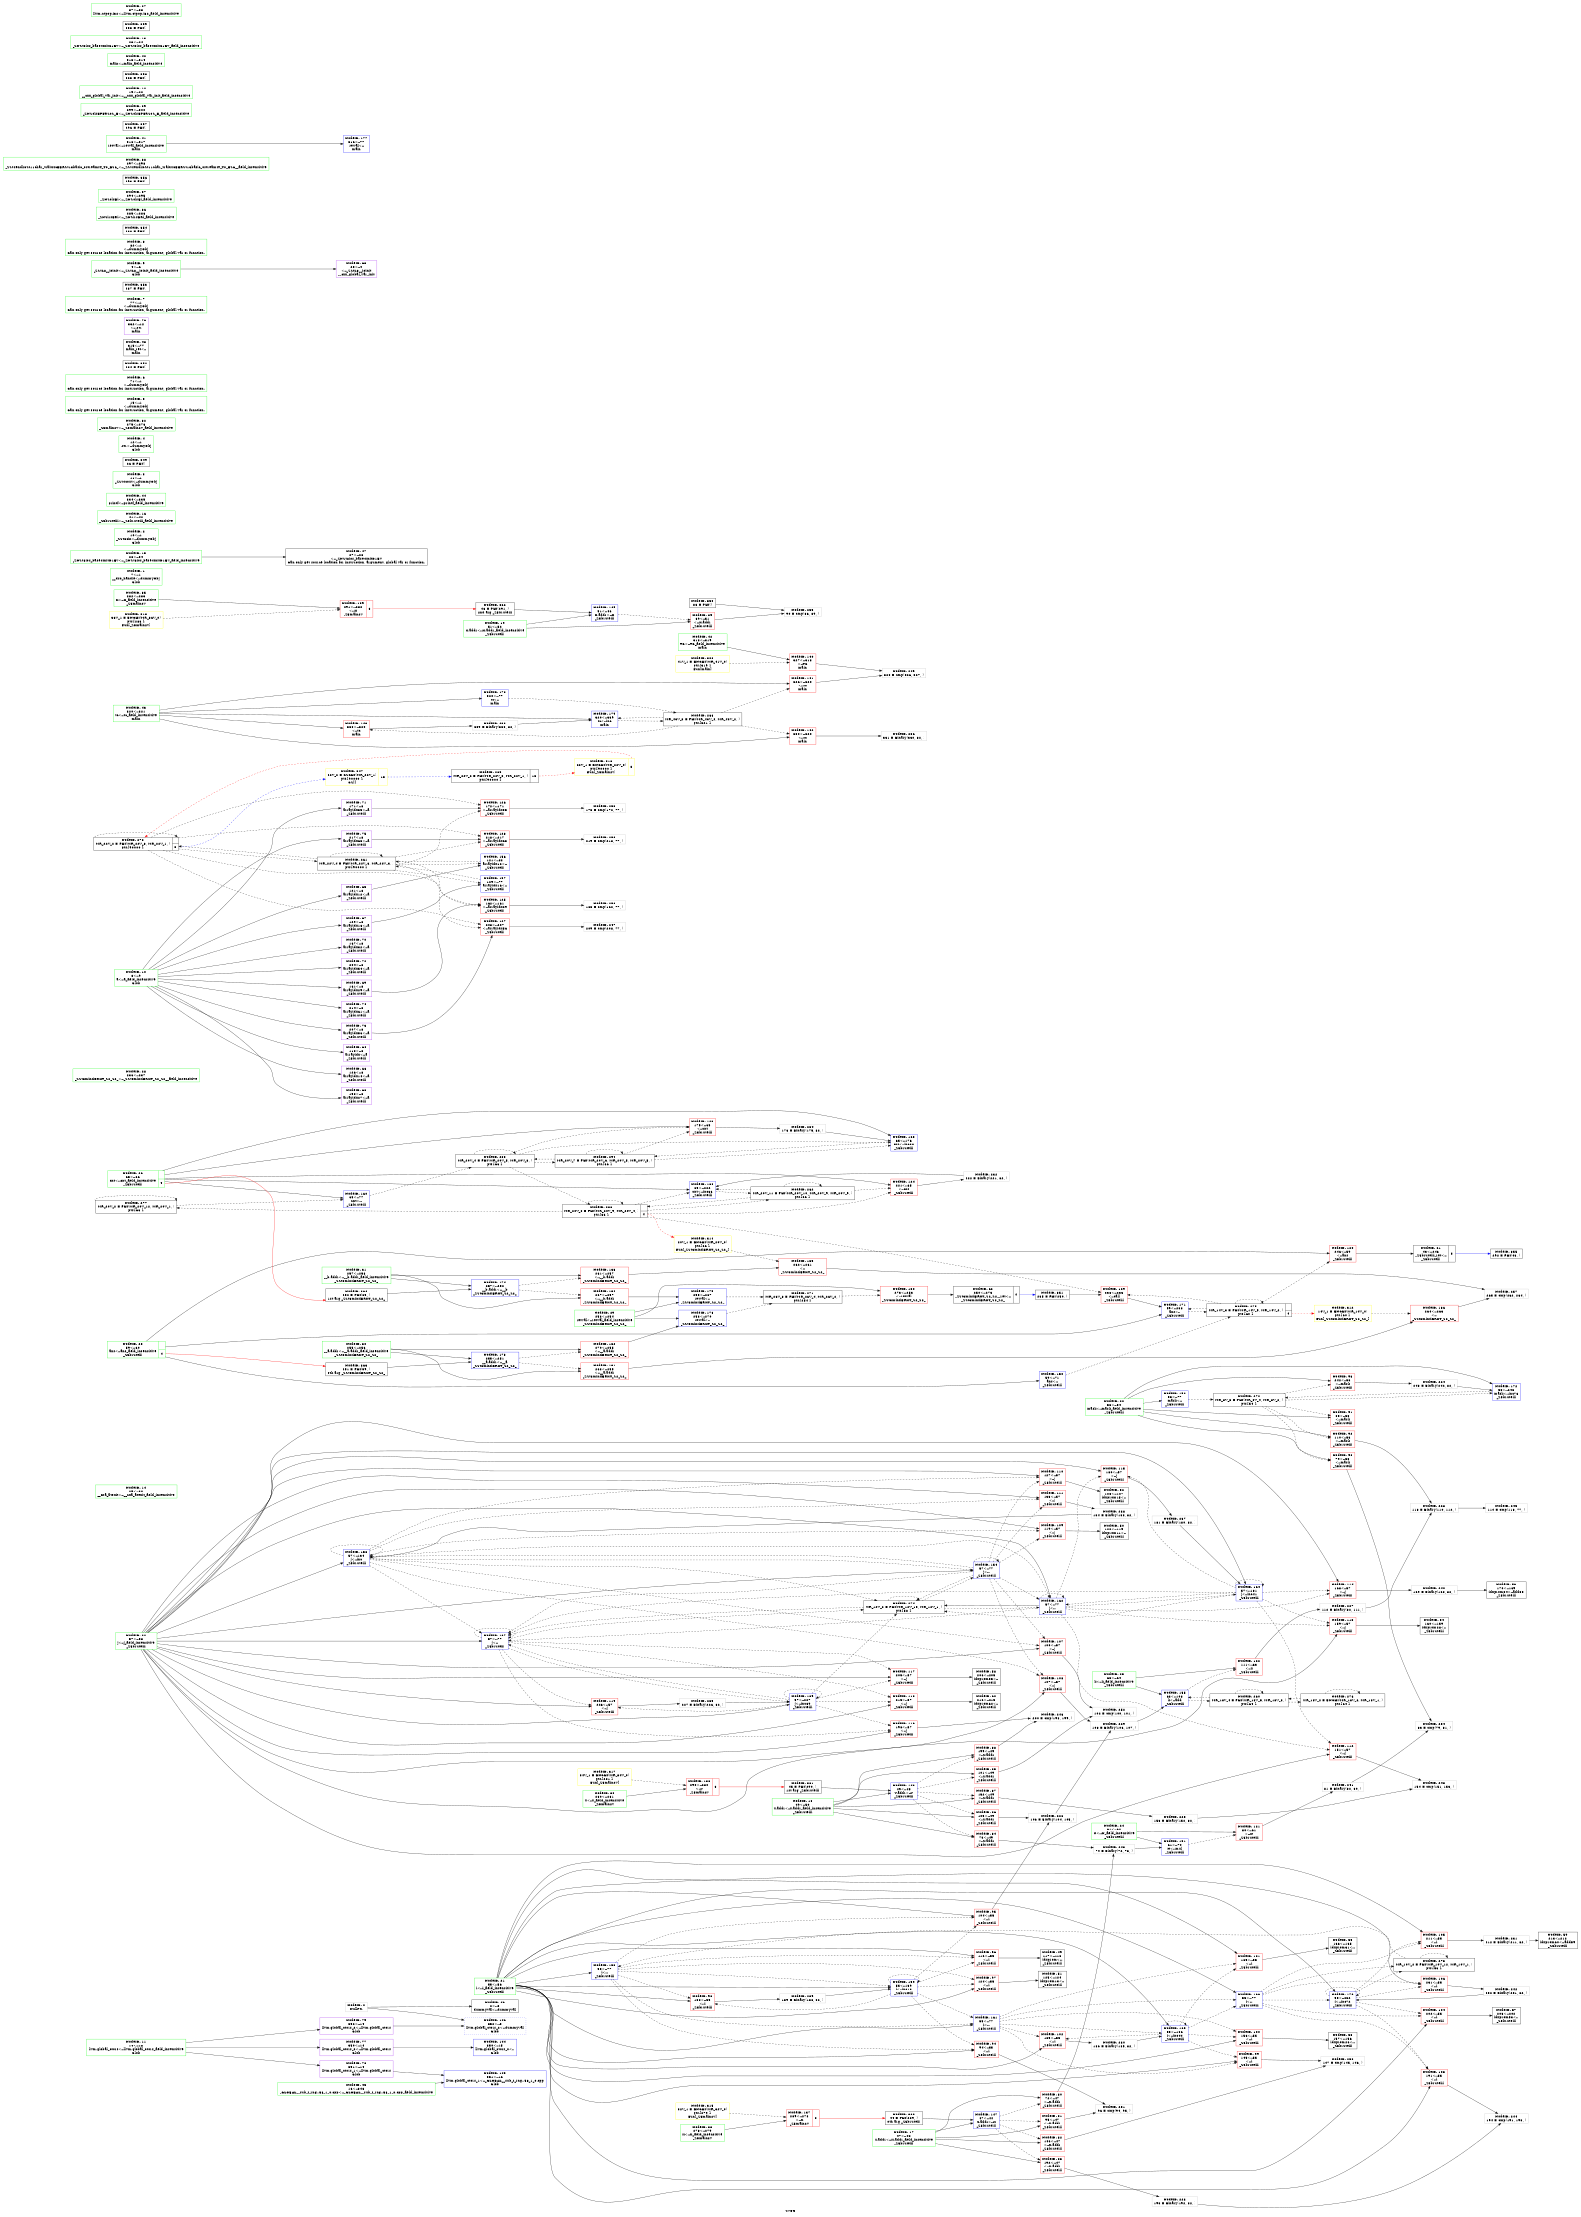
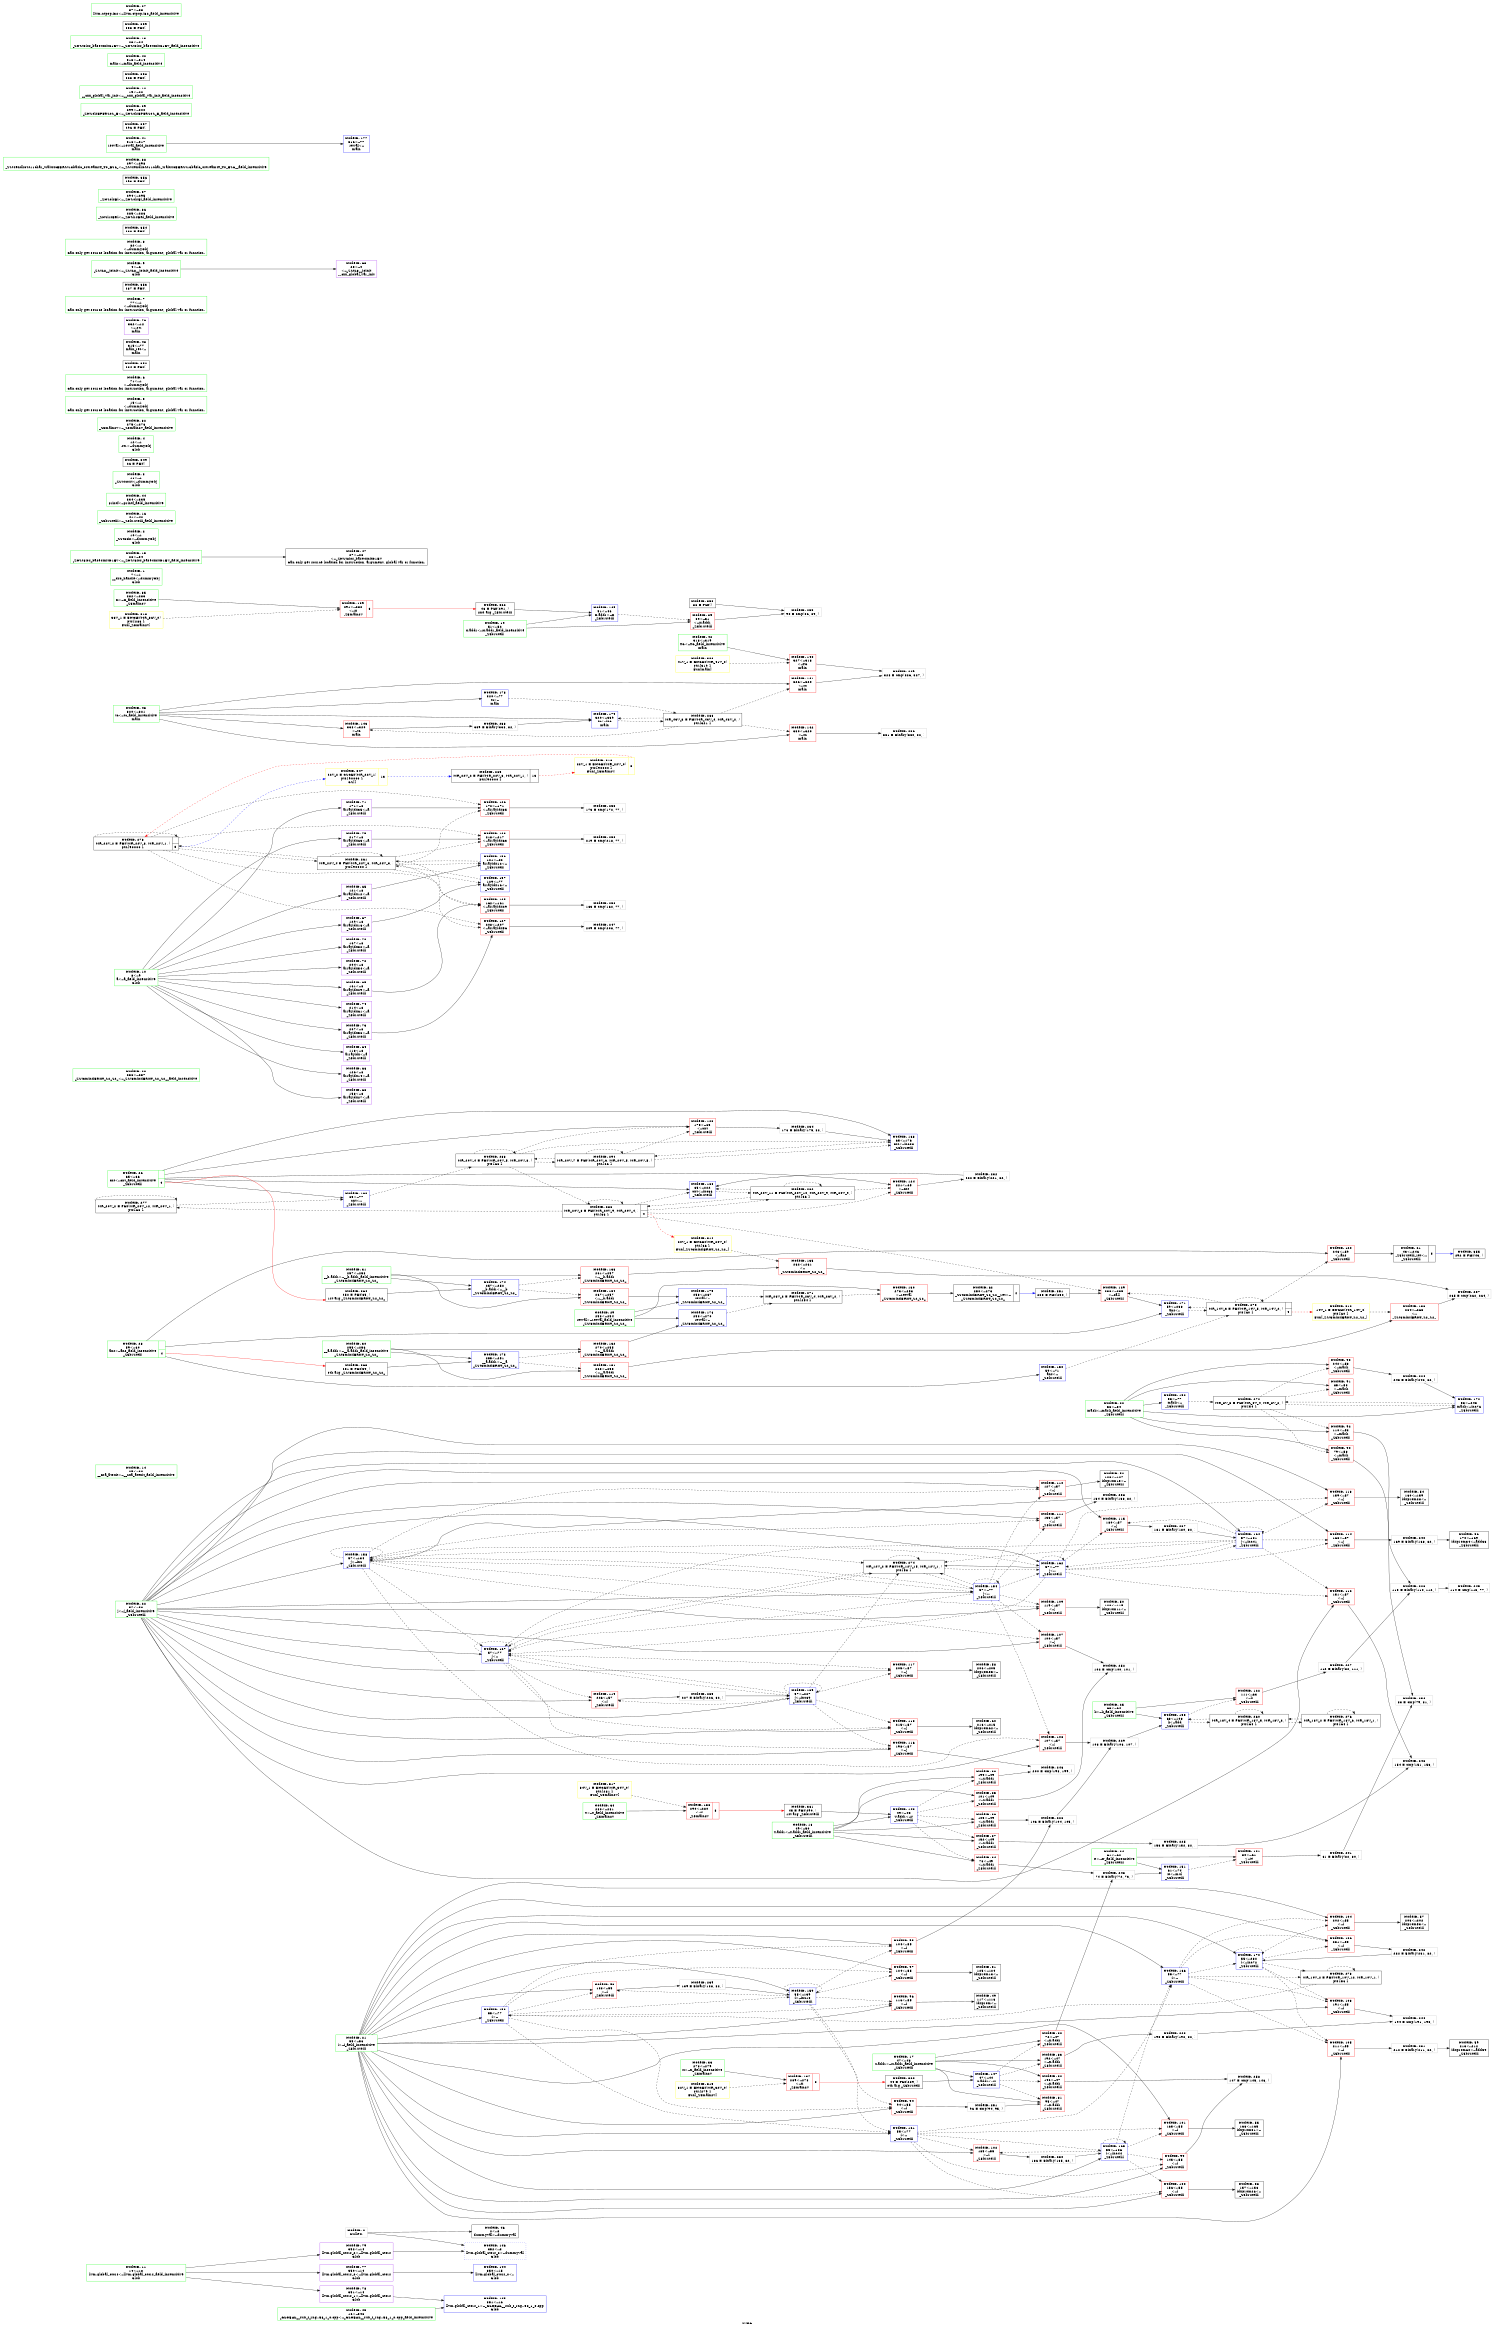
(1343, 1700) -> (1341, 1721)
(1079, 2116) -> (1021, 2105)
